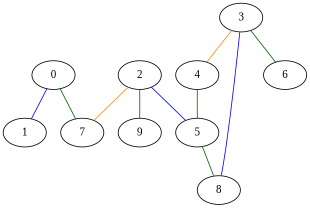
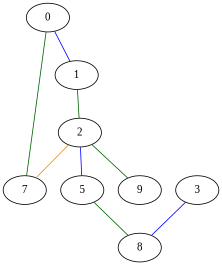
(197, 75) -> none
(285, 75) -> none
none -> (78, 104)
